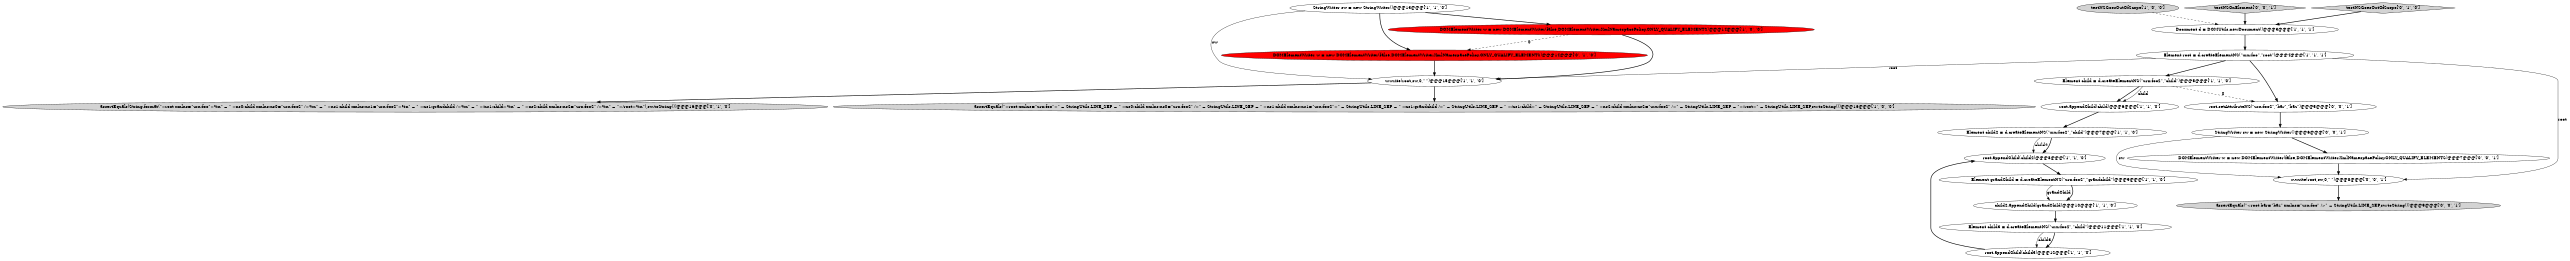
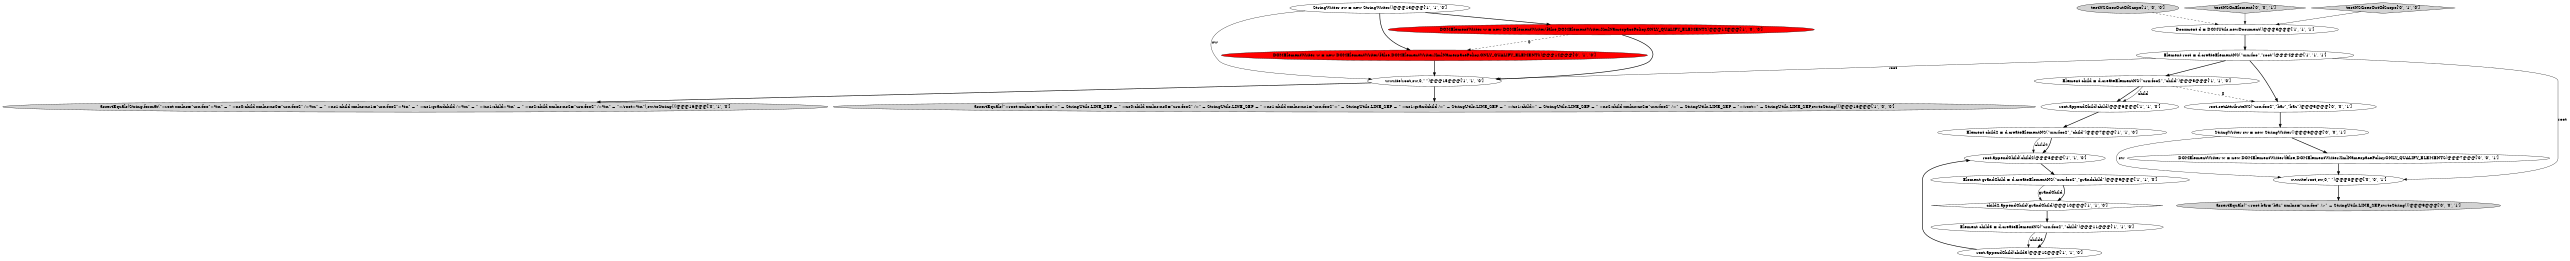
(2245, 17) -> (2245, 17)
(2320, 18) -> (2320, 18)
(2055, 206) -> (2047, 206)
